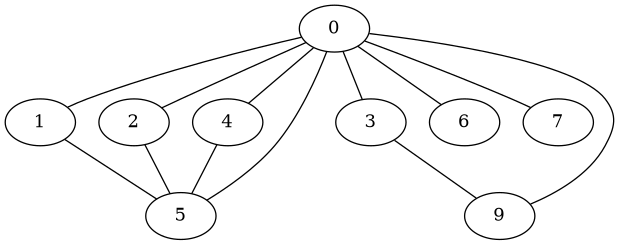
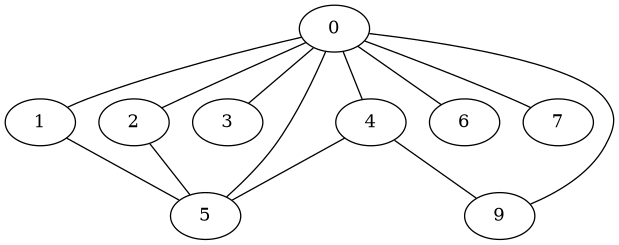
(435, 169) -> (435, 169)
